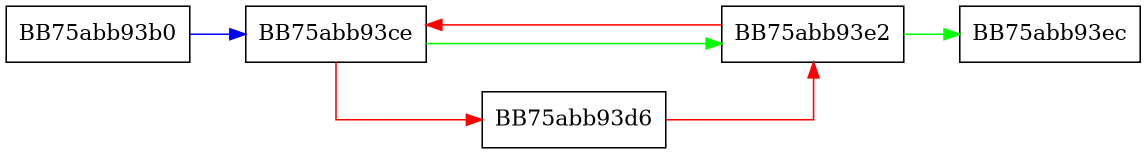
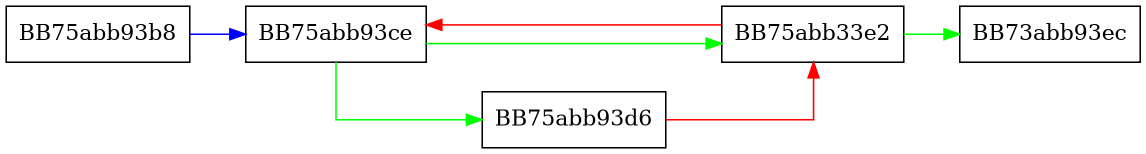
(98, 34) -> (98, 34)
(813, 34) -> (813, 34)
(1050, 34) -> (1050, 34)
(372, 120) -> (372, 120)
